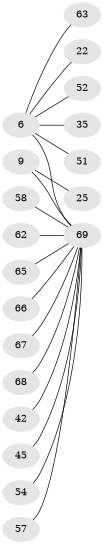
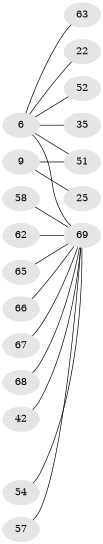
(51, 197) -> (52, 162)
(21, 456) -> none
